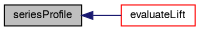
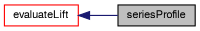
(107, 15) -> (104, 15)
